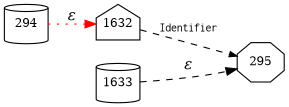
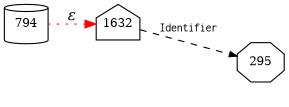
(26, 24) -> (26, 24)
(118, 83) -> none
